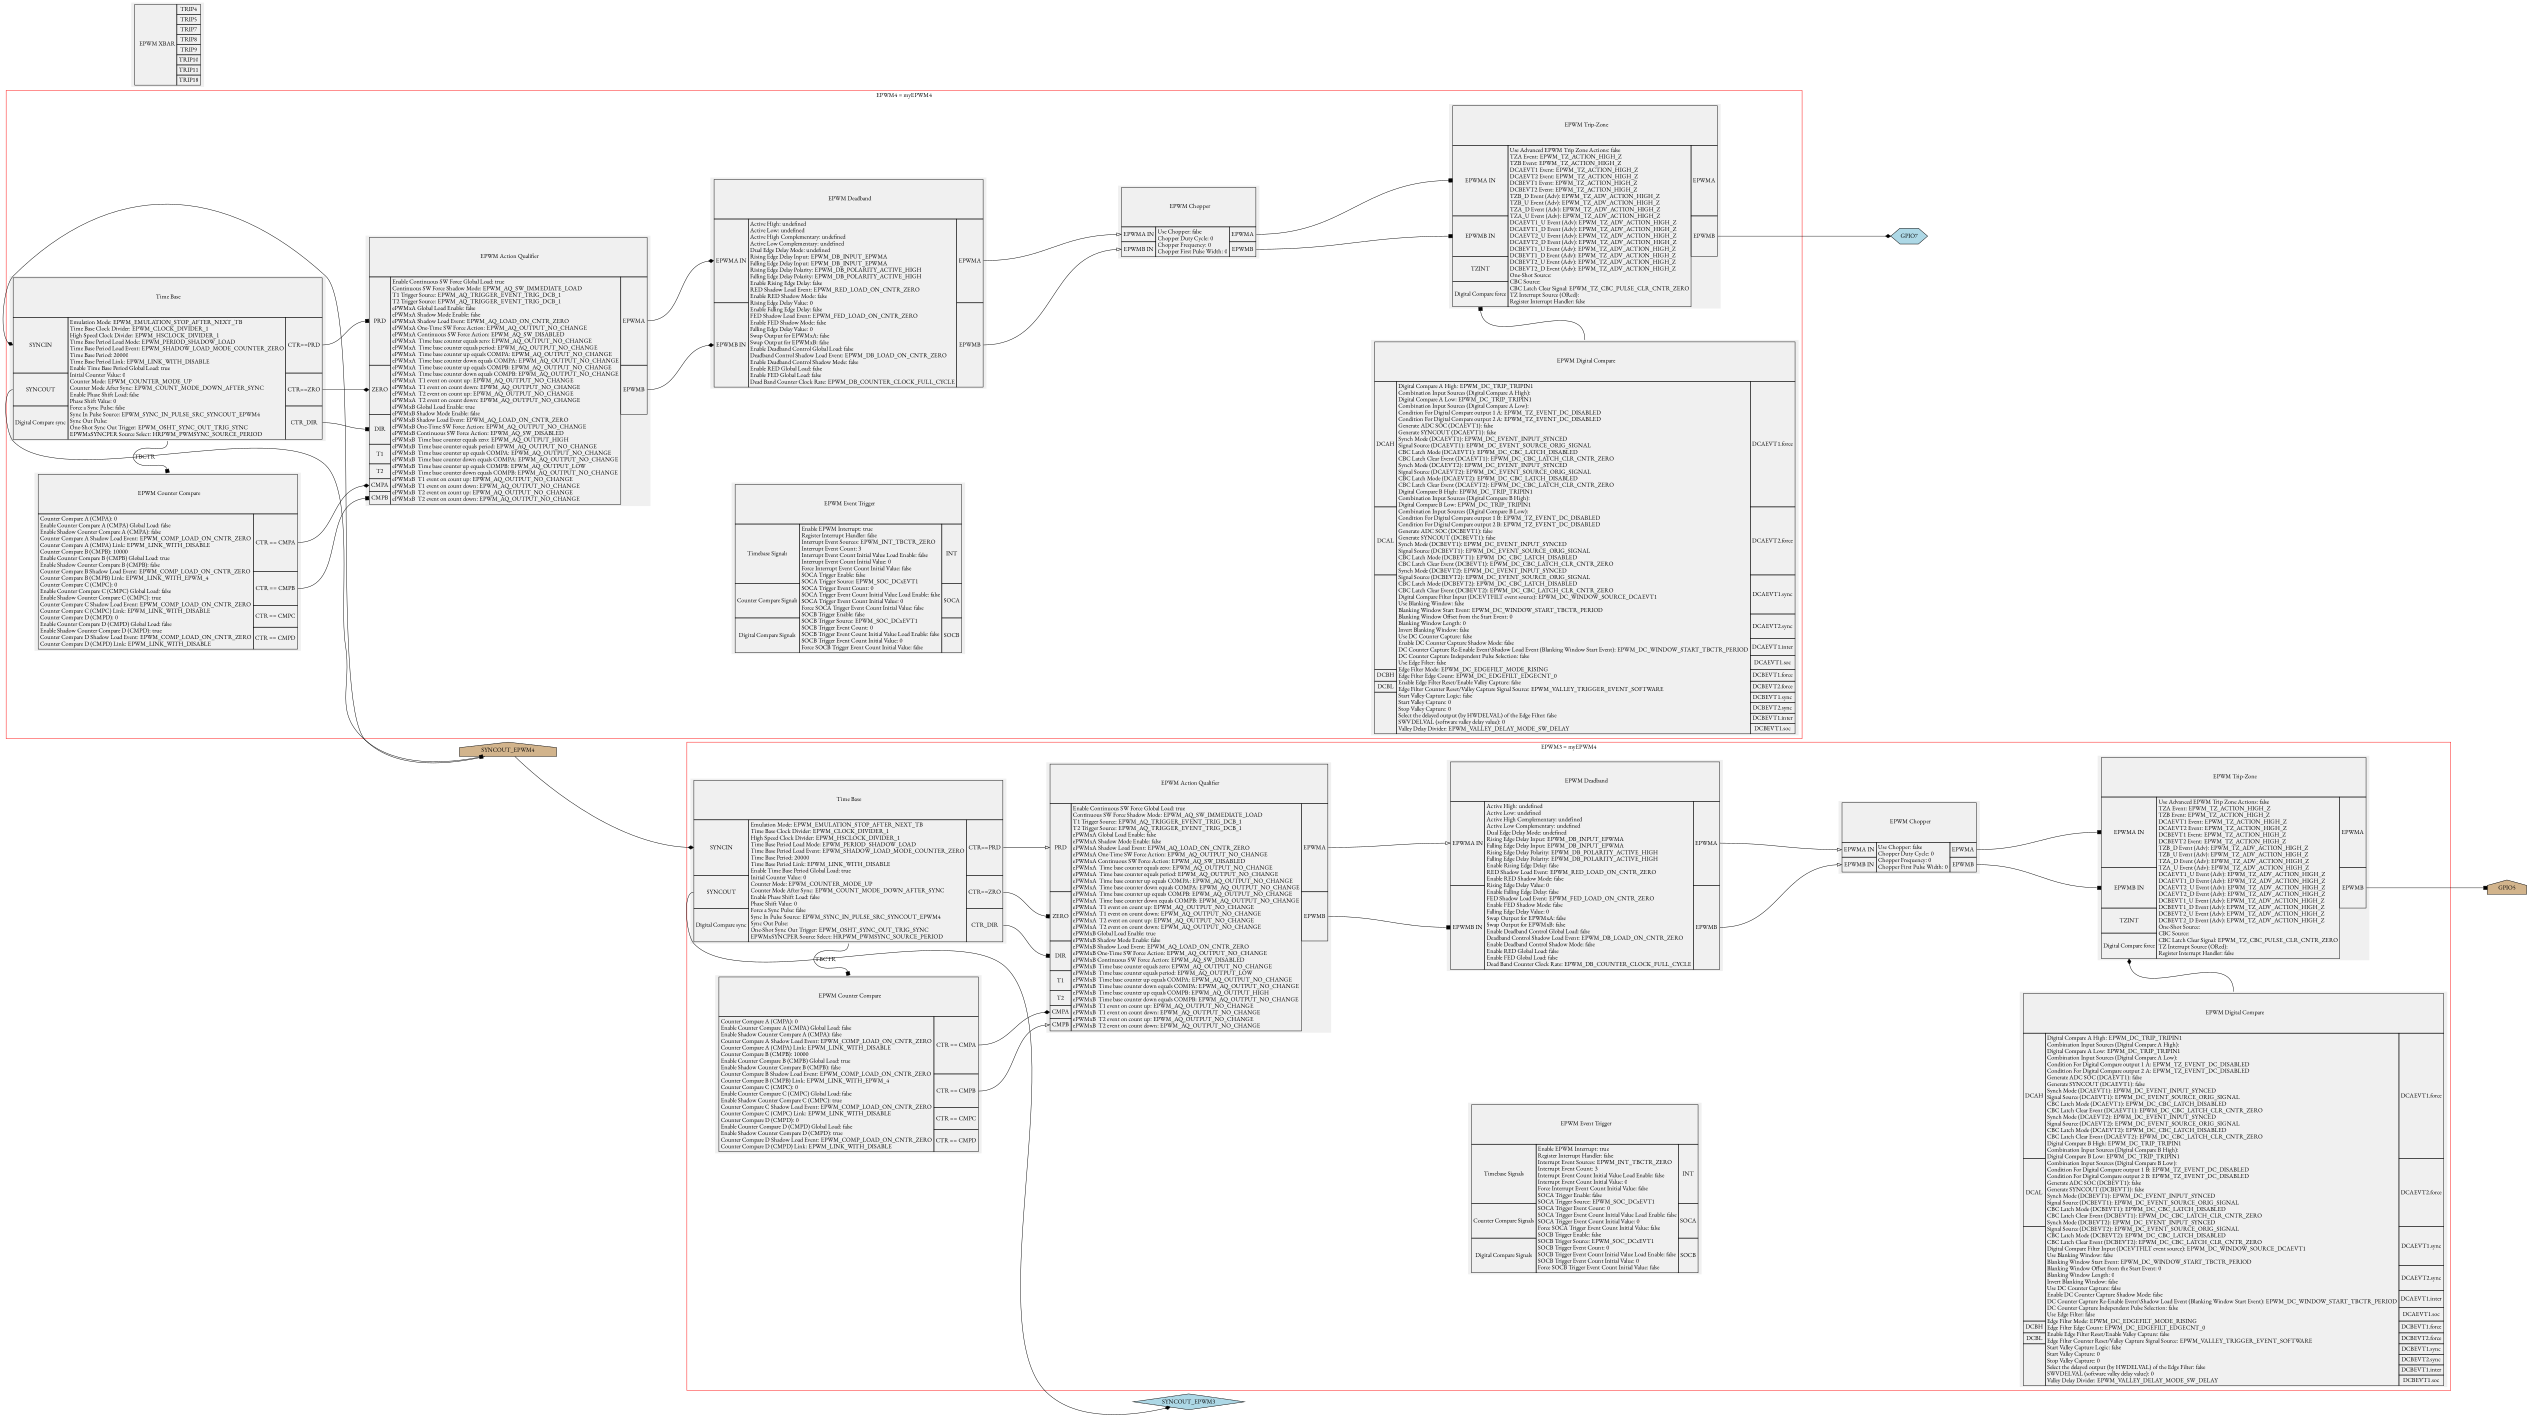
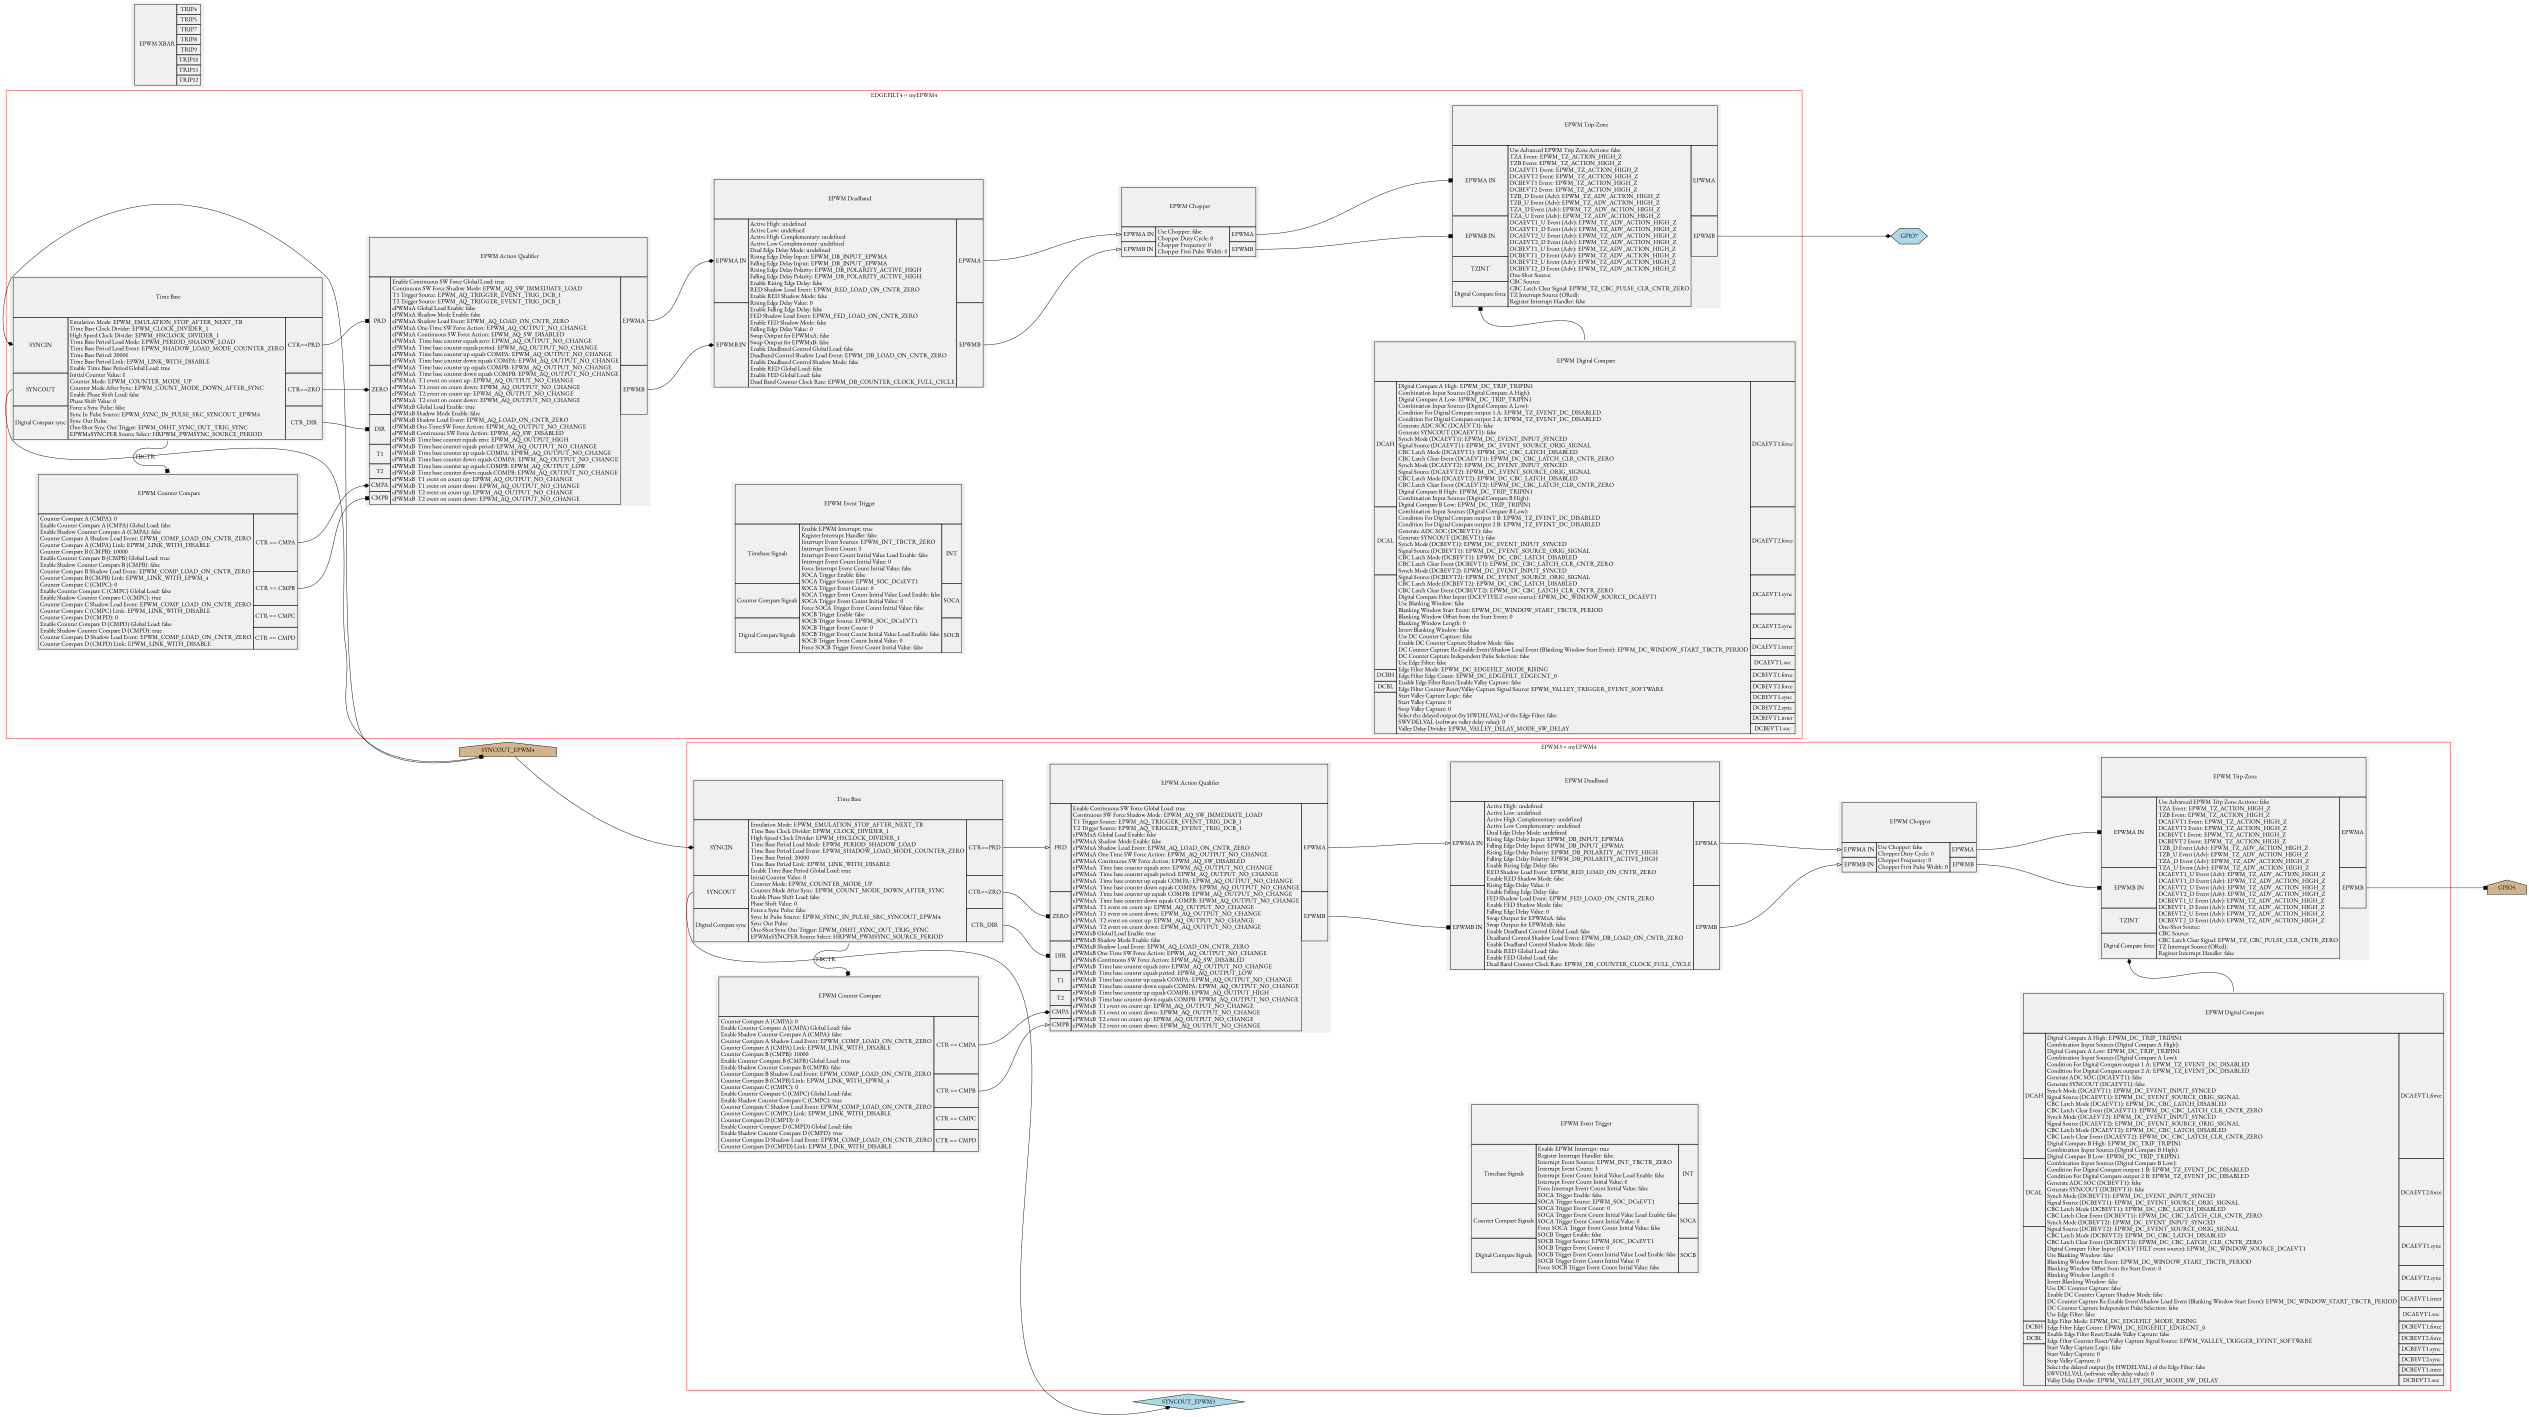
(189, 80) -> (189, 80)
(904, 95) -> (904, 95)
